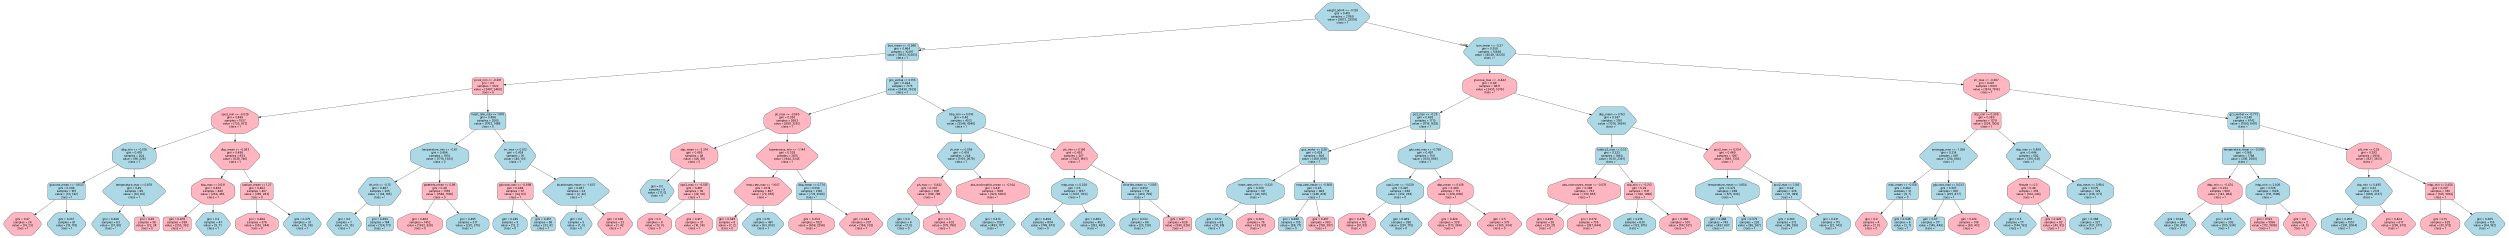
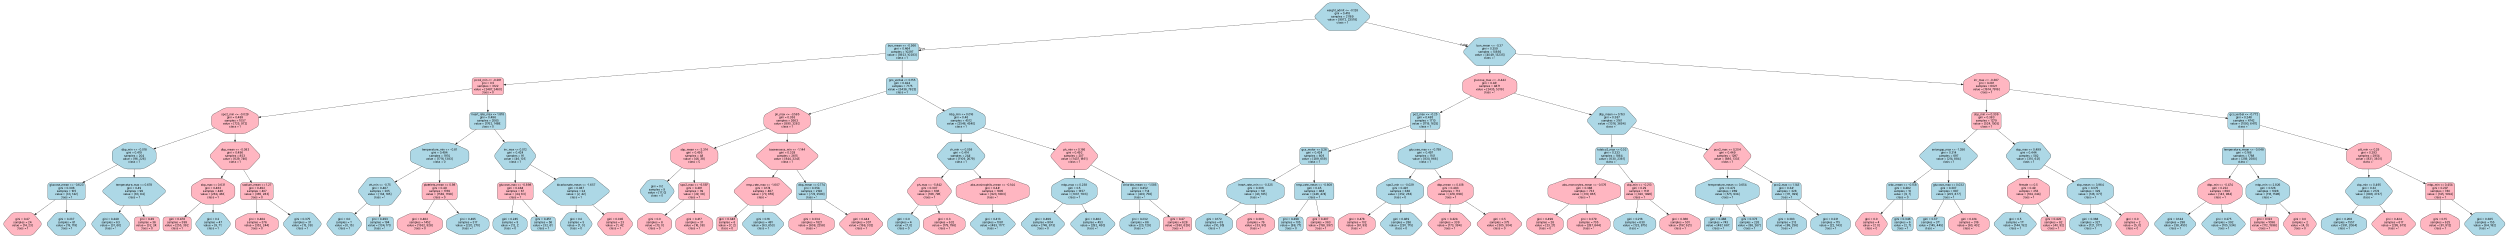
none -> (2132, 224)
